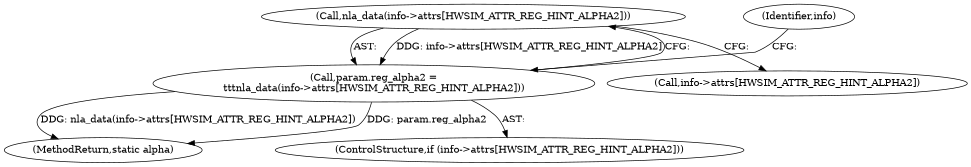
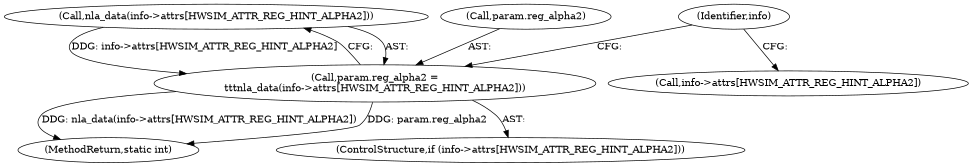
none -> (526, 17)
(689, 40) -> (759, 47)
(103, 150) -> (108, 150)
